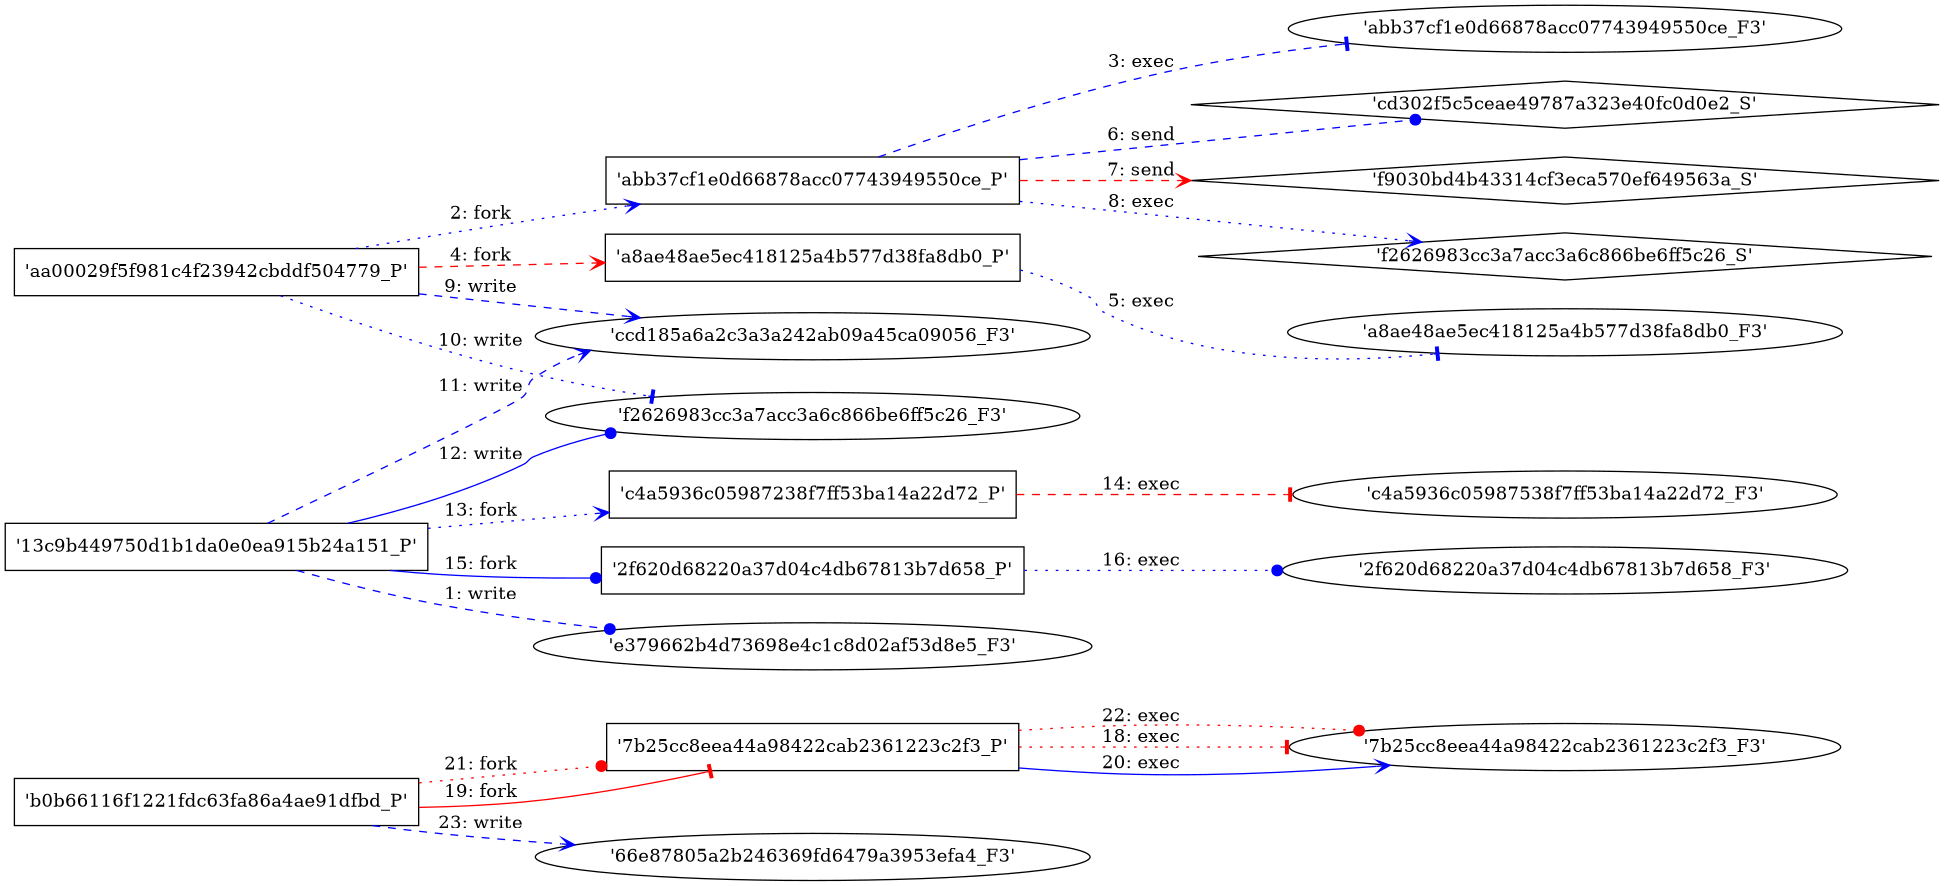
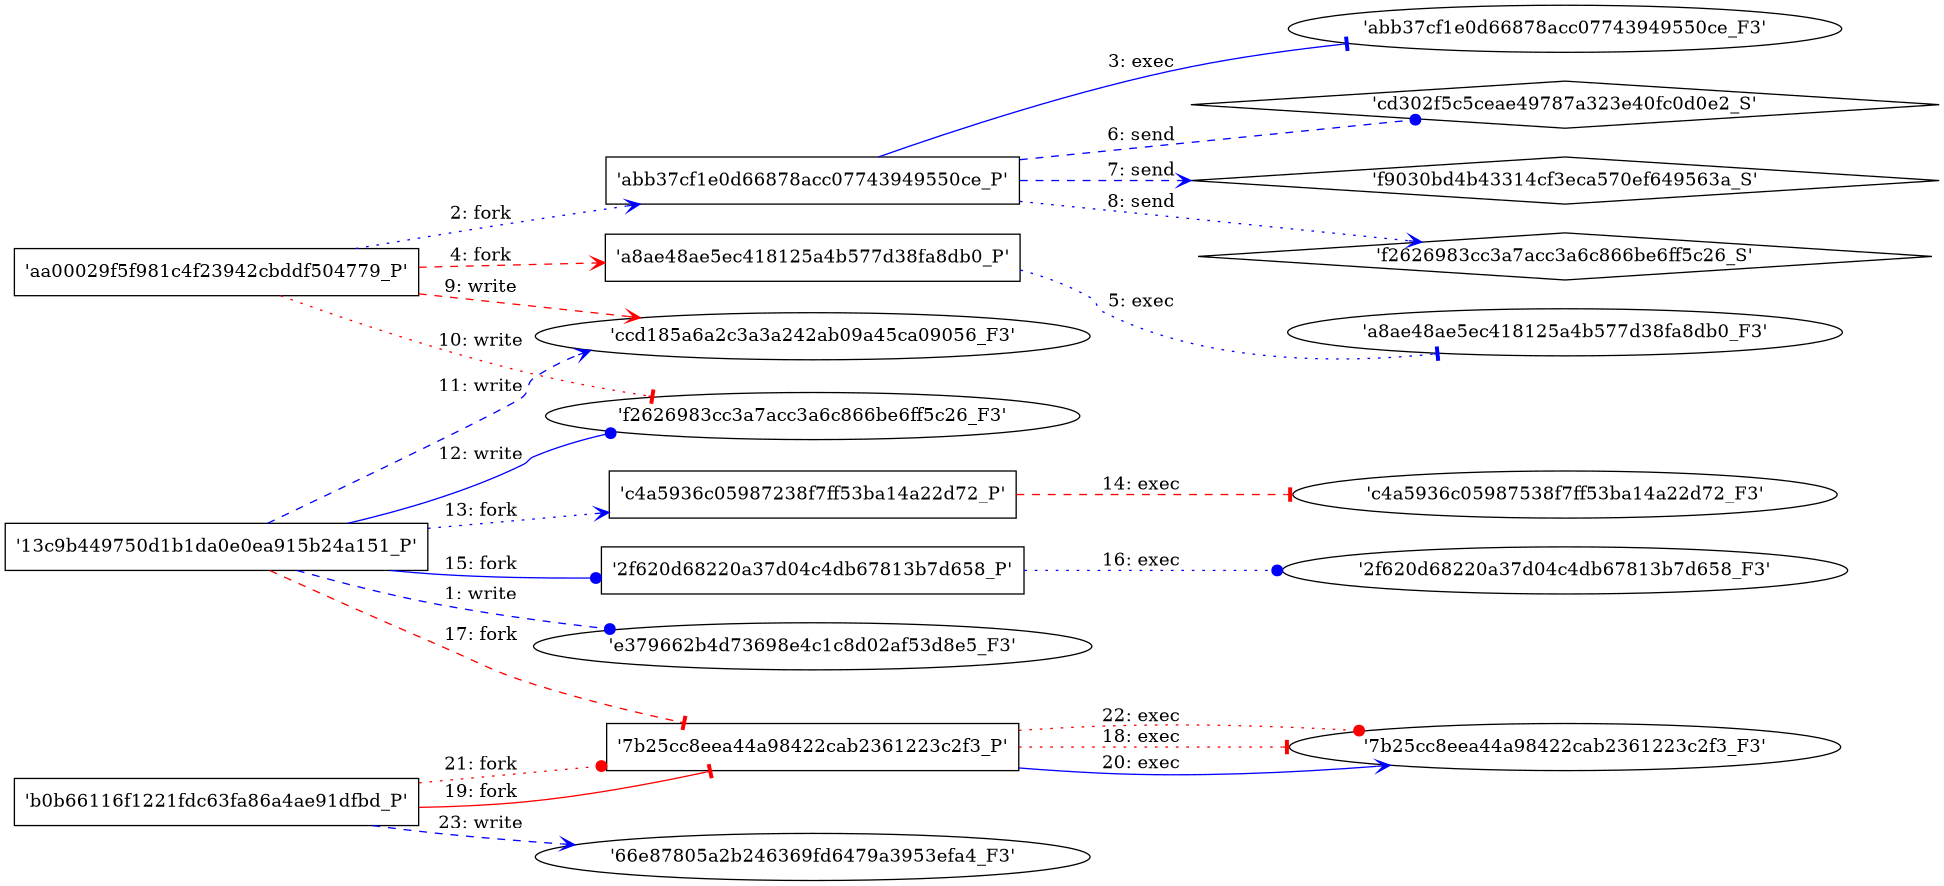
(1107, 86) -> (1107, 86)
(1099, 181) -> (1099, 181)
(1141, 202) -> (1141, 202)
(523, 305) -> (523, 305)
(462, 355) -> (462, 355)
none -> (470, 659)
